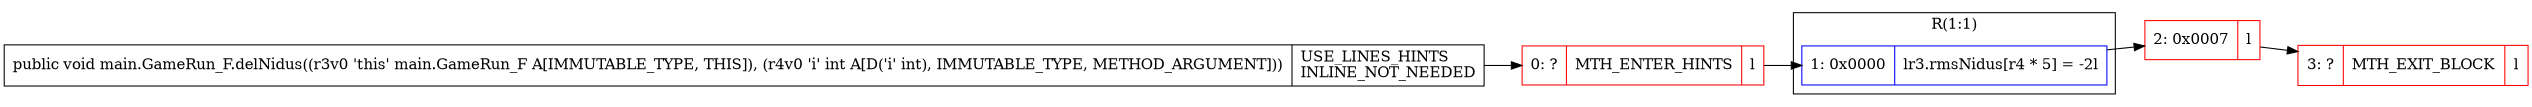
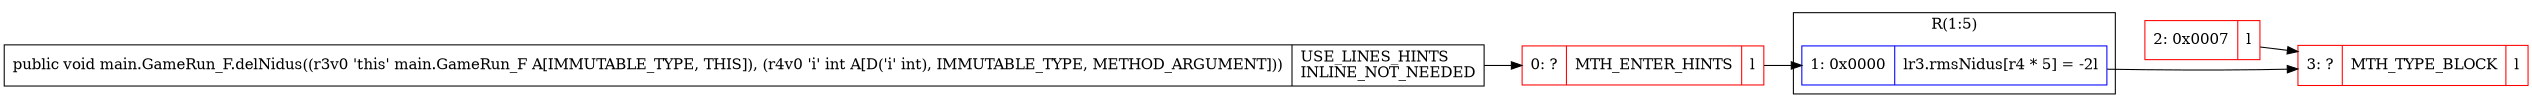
(1954, 25) -> (1954, 25)
(2122, 48) -> (2197, 70)
(2424, 65) -> (2424, 65)
